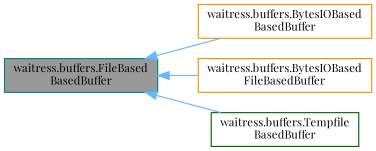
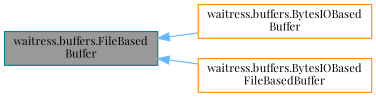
(285, 21) -> (285, 21)
(81, 75) -> (81, 48)
(285, 130) -> none
